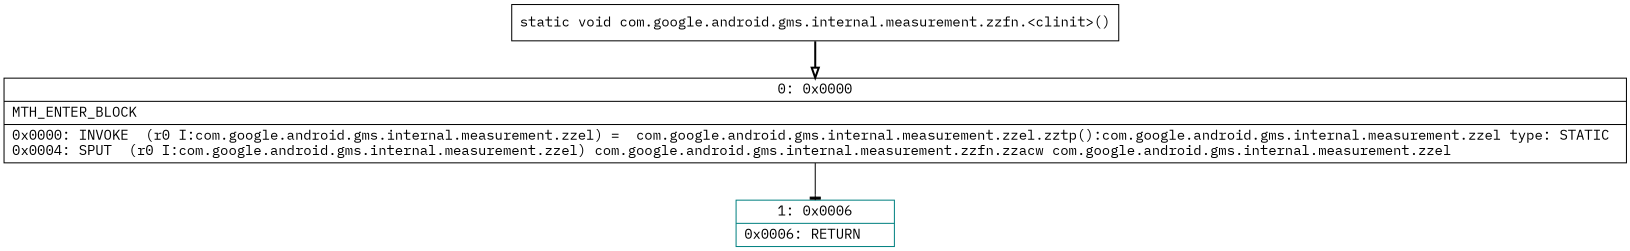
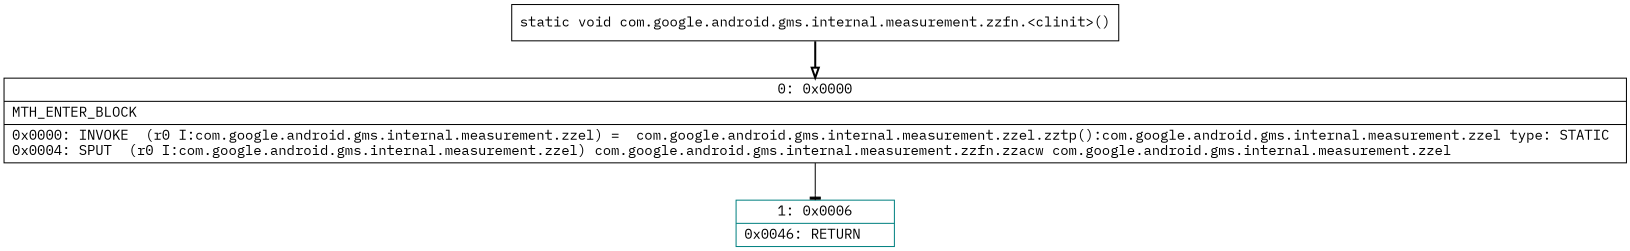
(815, 234) -> (815, 234)
